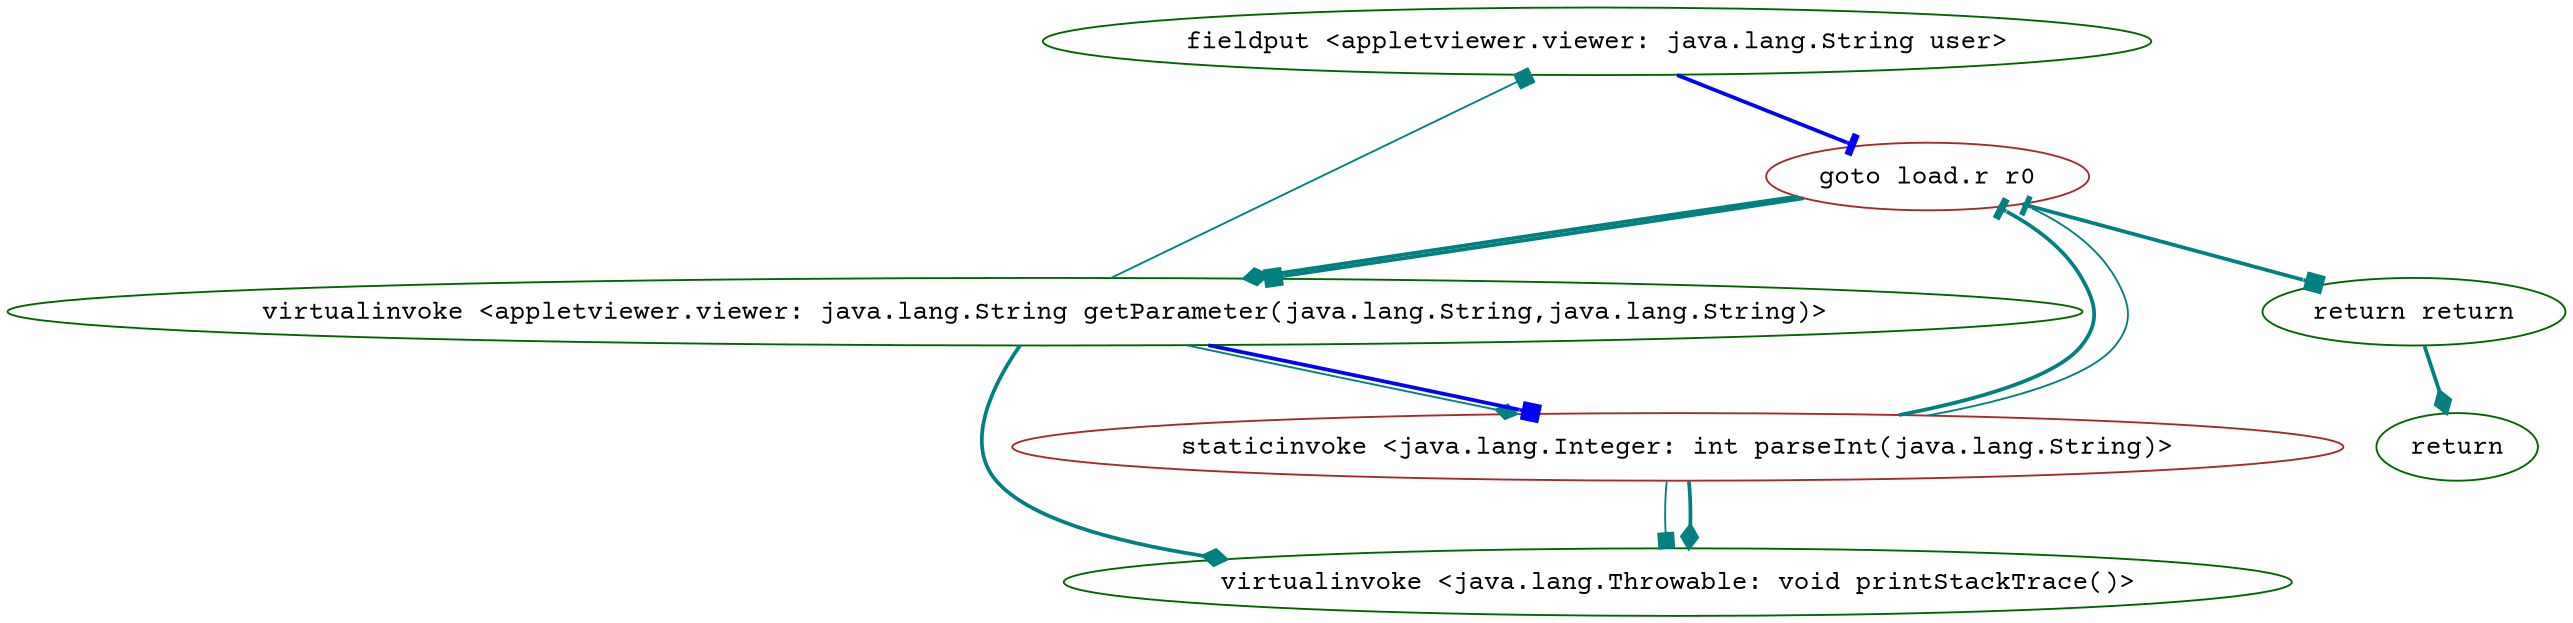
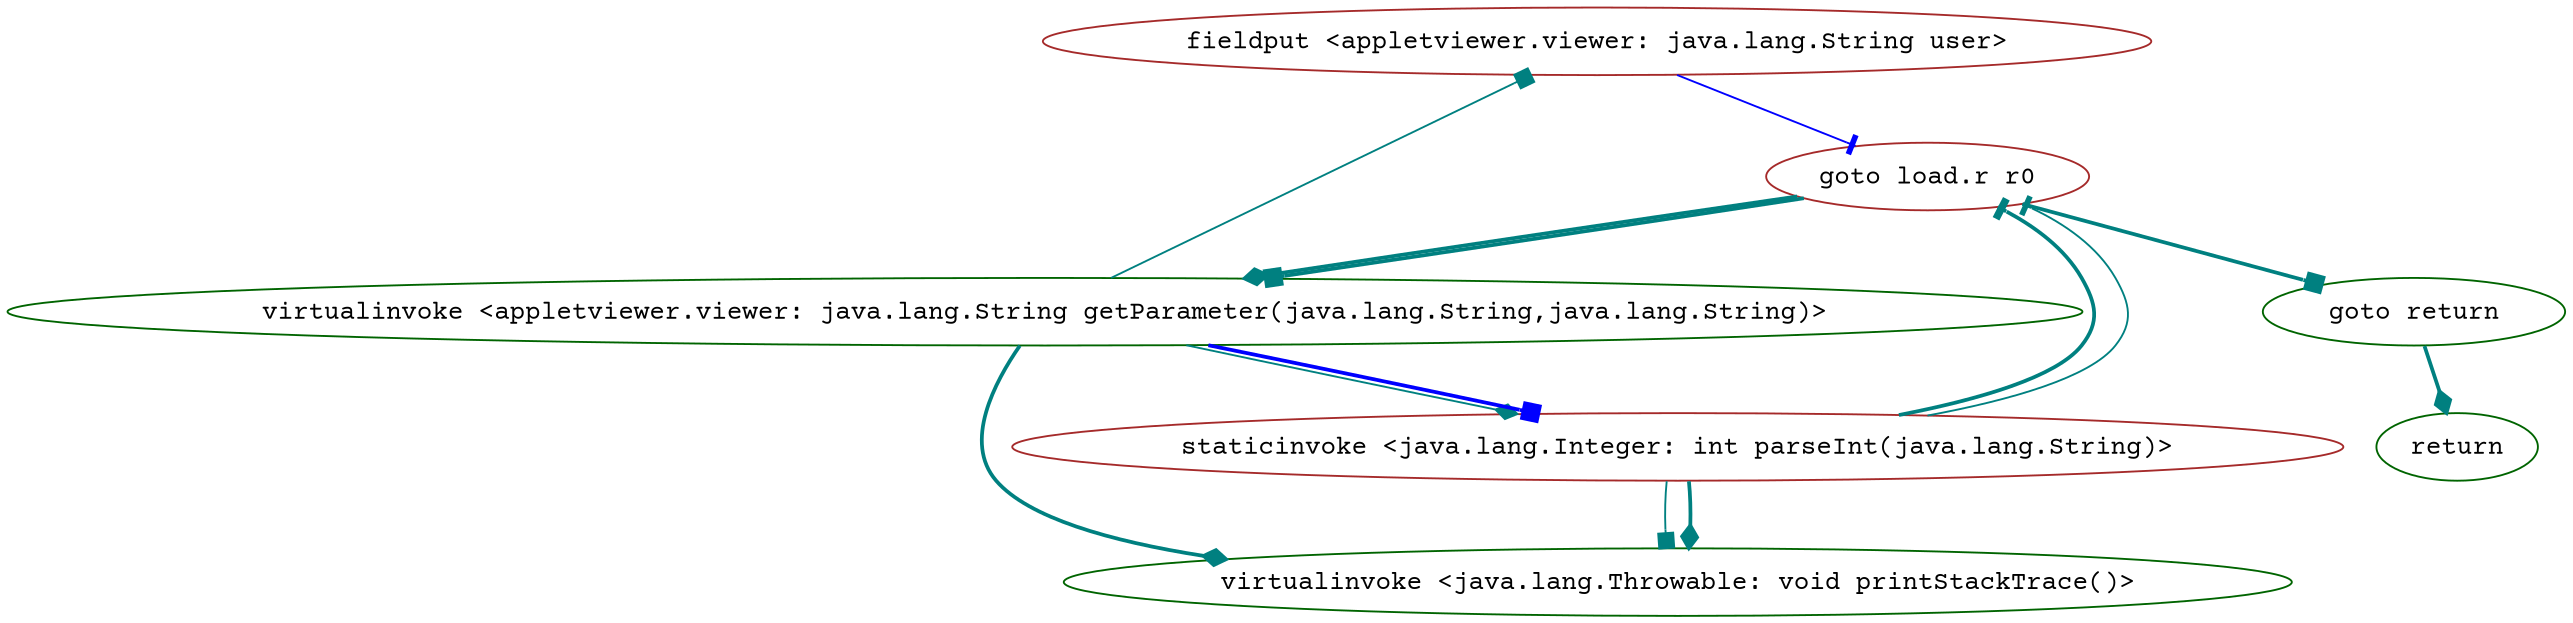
(1597, 41) -> (1597, 41)
(1762, 109) -> (1762, 109)
(2414, 312) -> (2414, 312)
